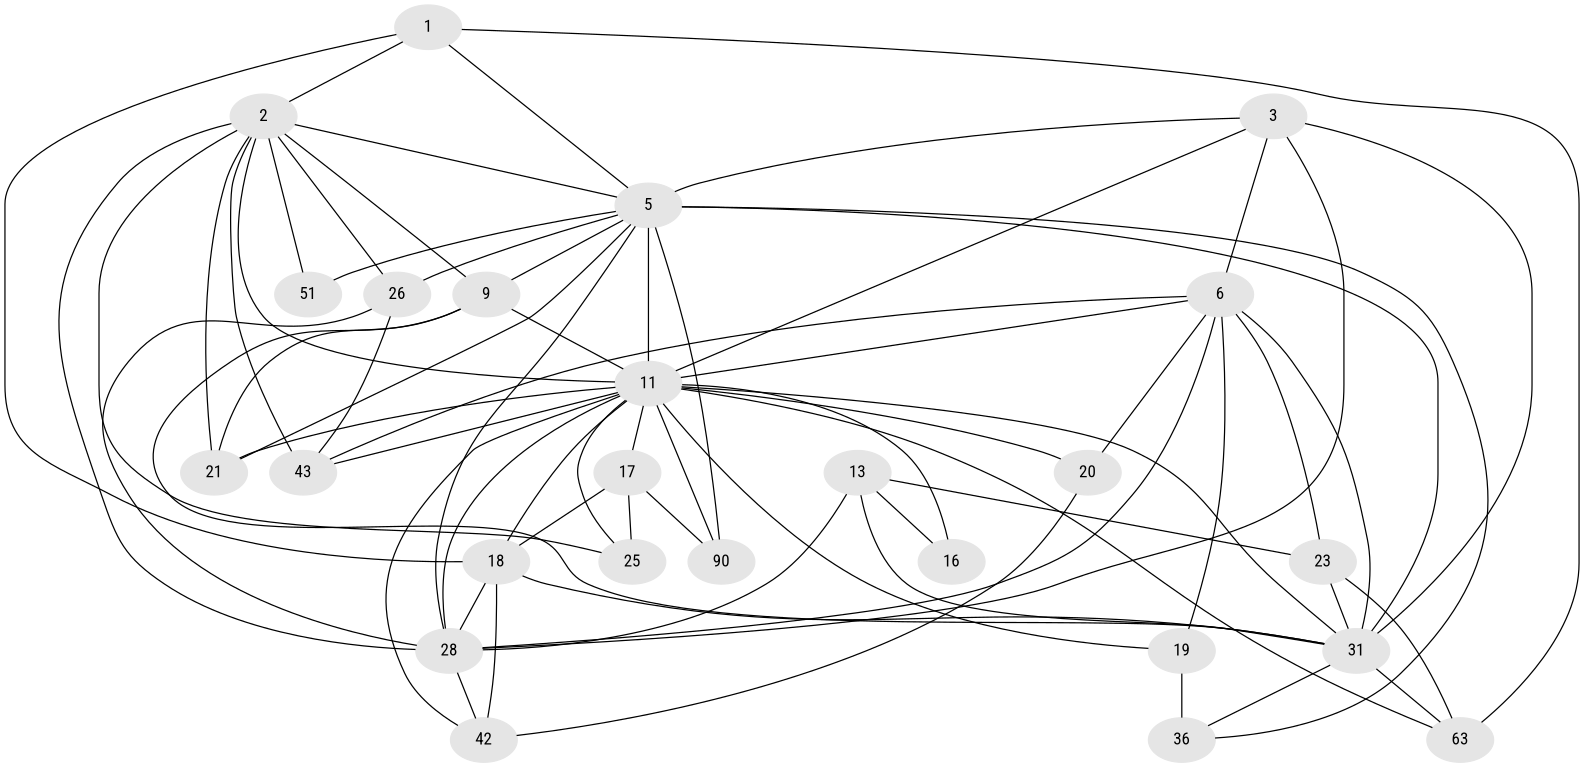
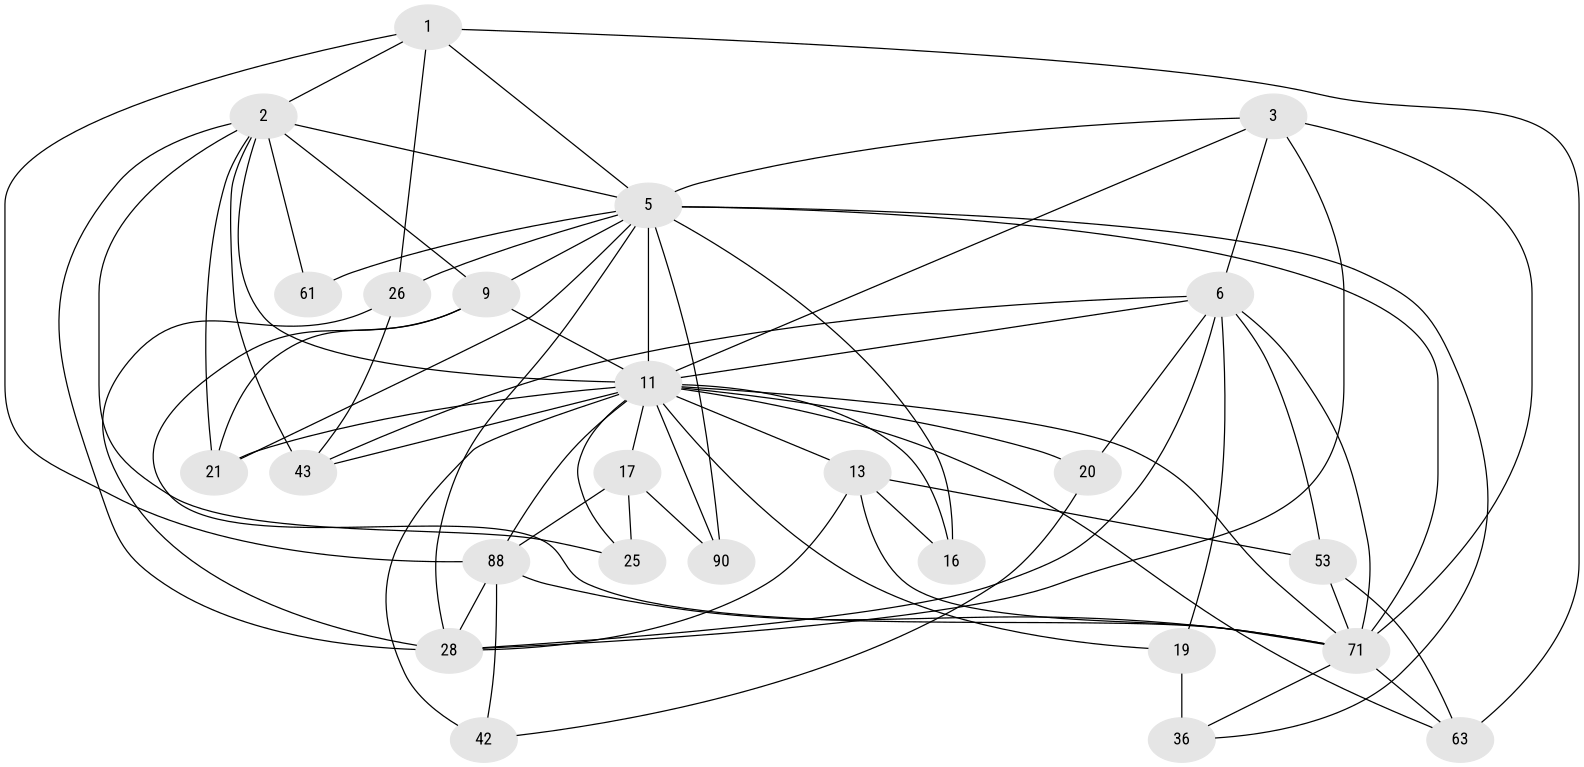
(330, 205) -> (413, 161)
(308, 295) -> (308, 295)
none -> (845, 342)
(489, 483) -> (753, 428)
(496, 562) -> (496, 562)
(1323, 562) -> (1323, 562)
(1356, 651) -> (1356, 651)
(467, 696) -> none
